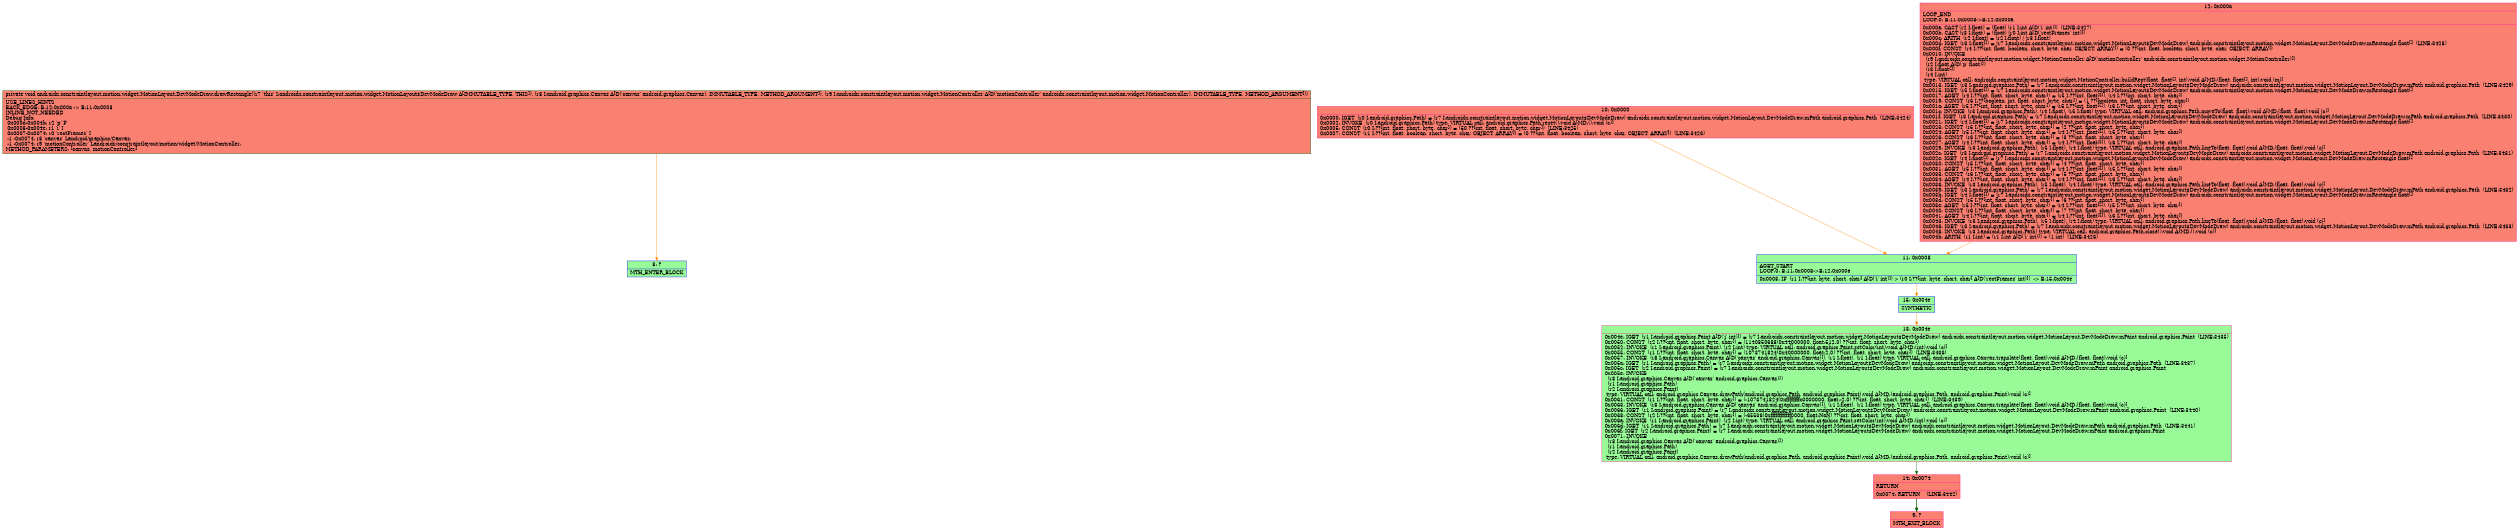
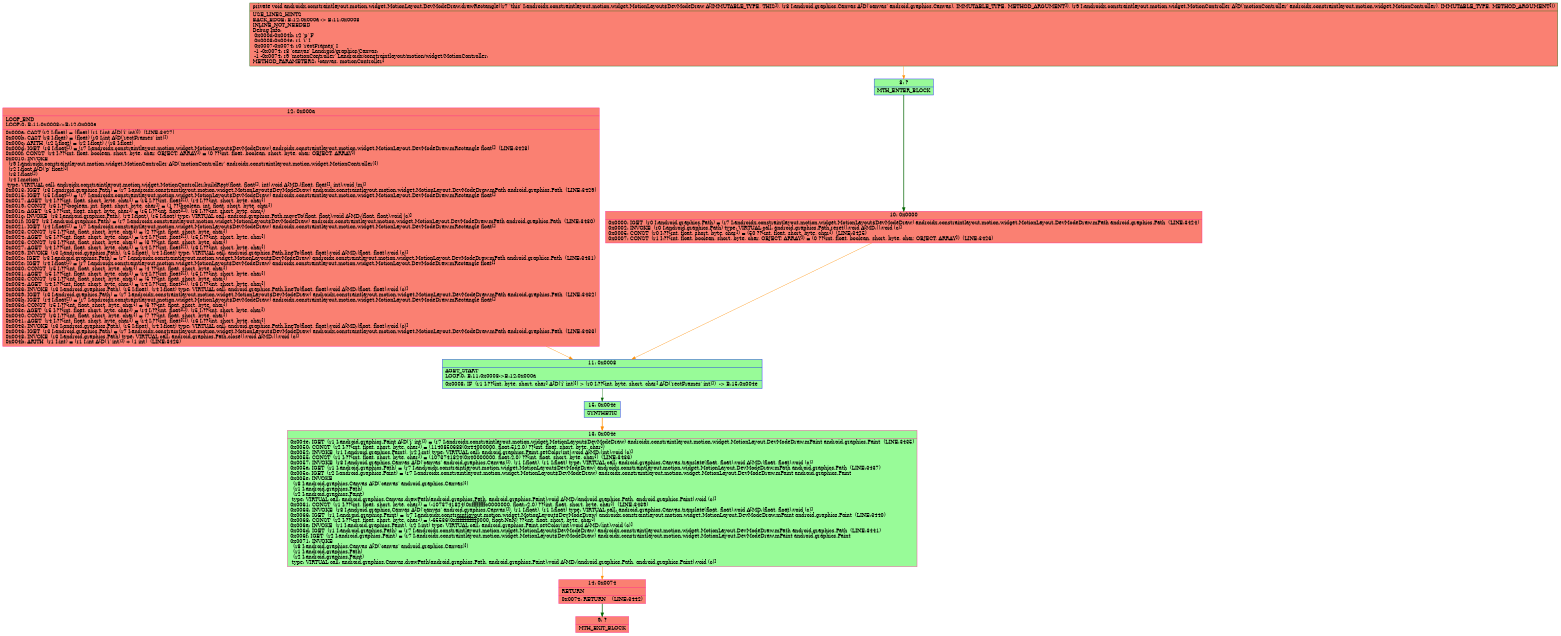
(1935, 75) -> (23, 180)
none -> (904, 151)
(1917, 288) -> (602, 393)
(1917, 317) -> (602, 422)
(1917, 466) -> (602, 571)
